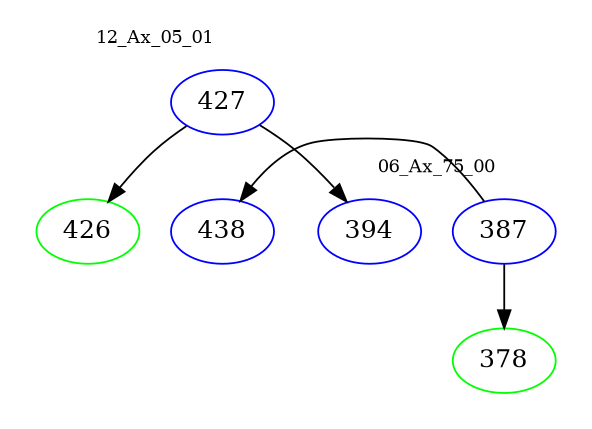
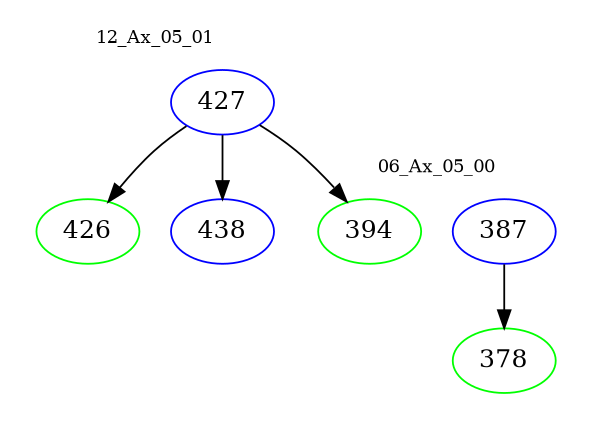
(372, 139) -> (223, 158)
(437, 168) -> (437, 168)
(370, 231) -> (370, 231)
